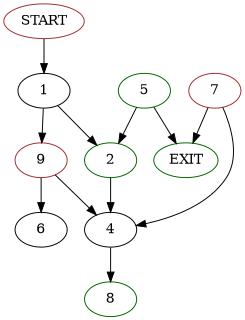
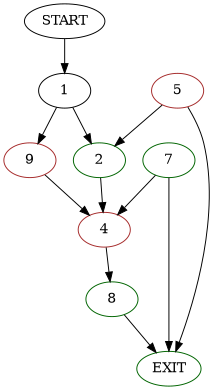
(44, 21) -> (65, 21)
(144, 91) -> (178, 91)
(215, 91) -> (169, 160)
(41, 230) -> none
(111, 230) -> (104, 230)
none -> (137, 330)
